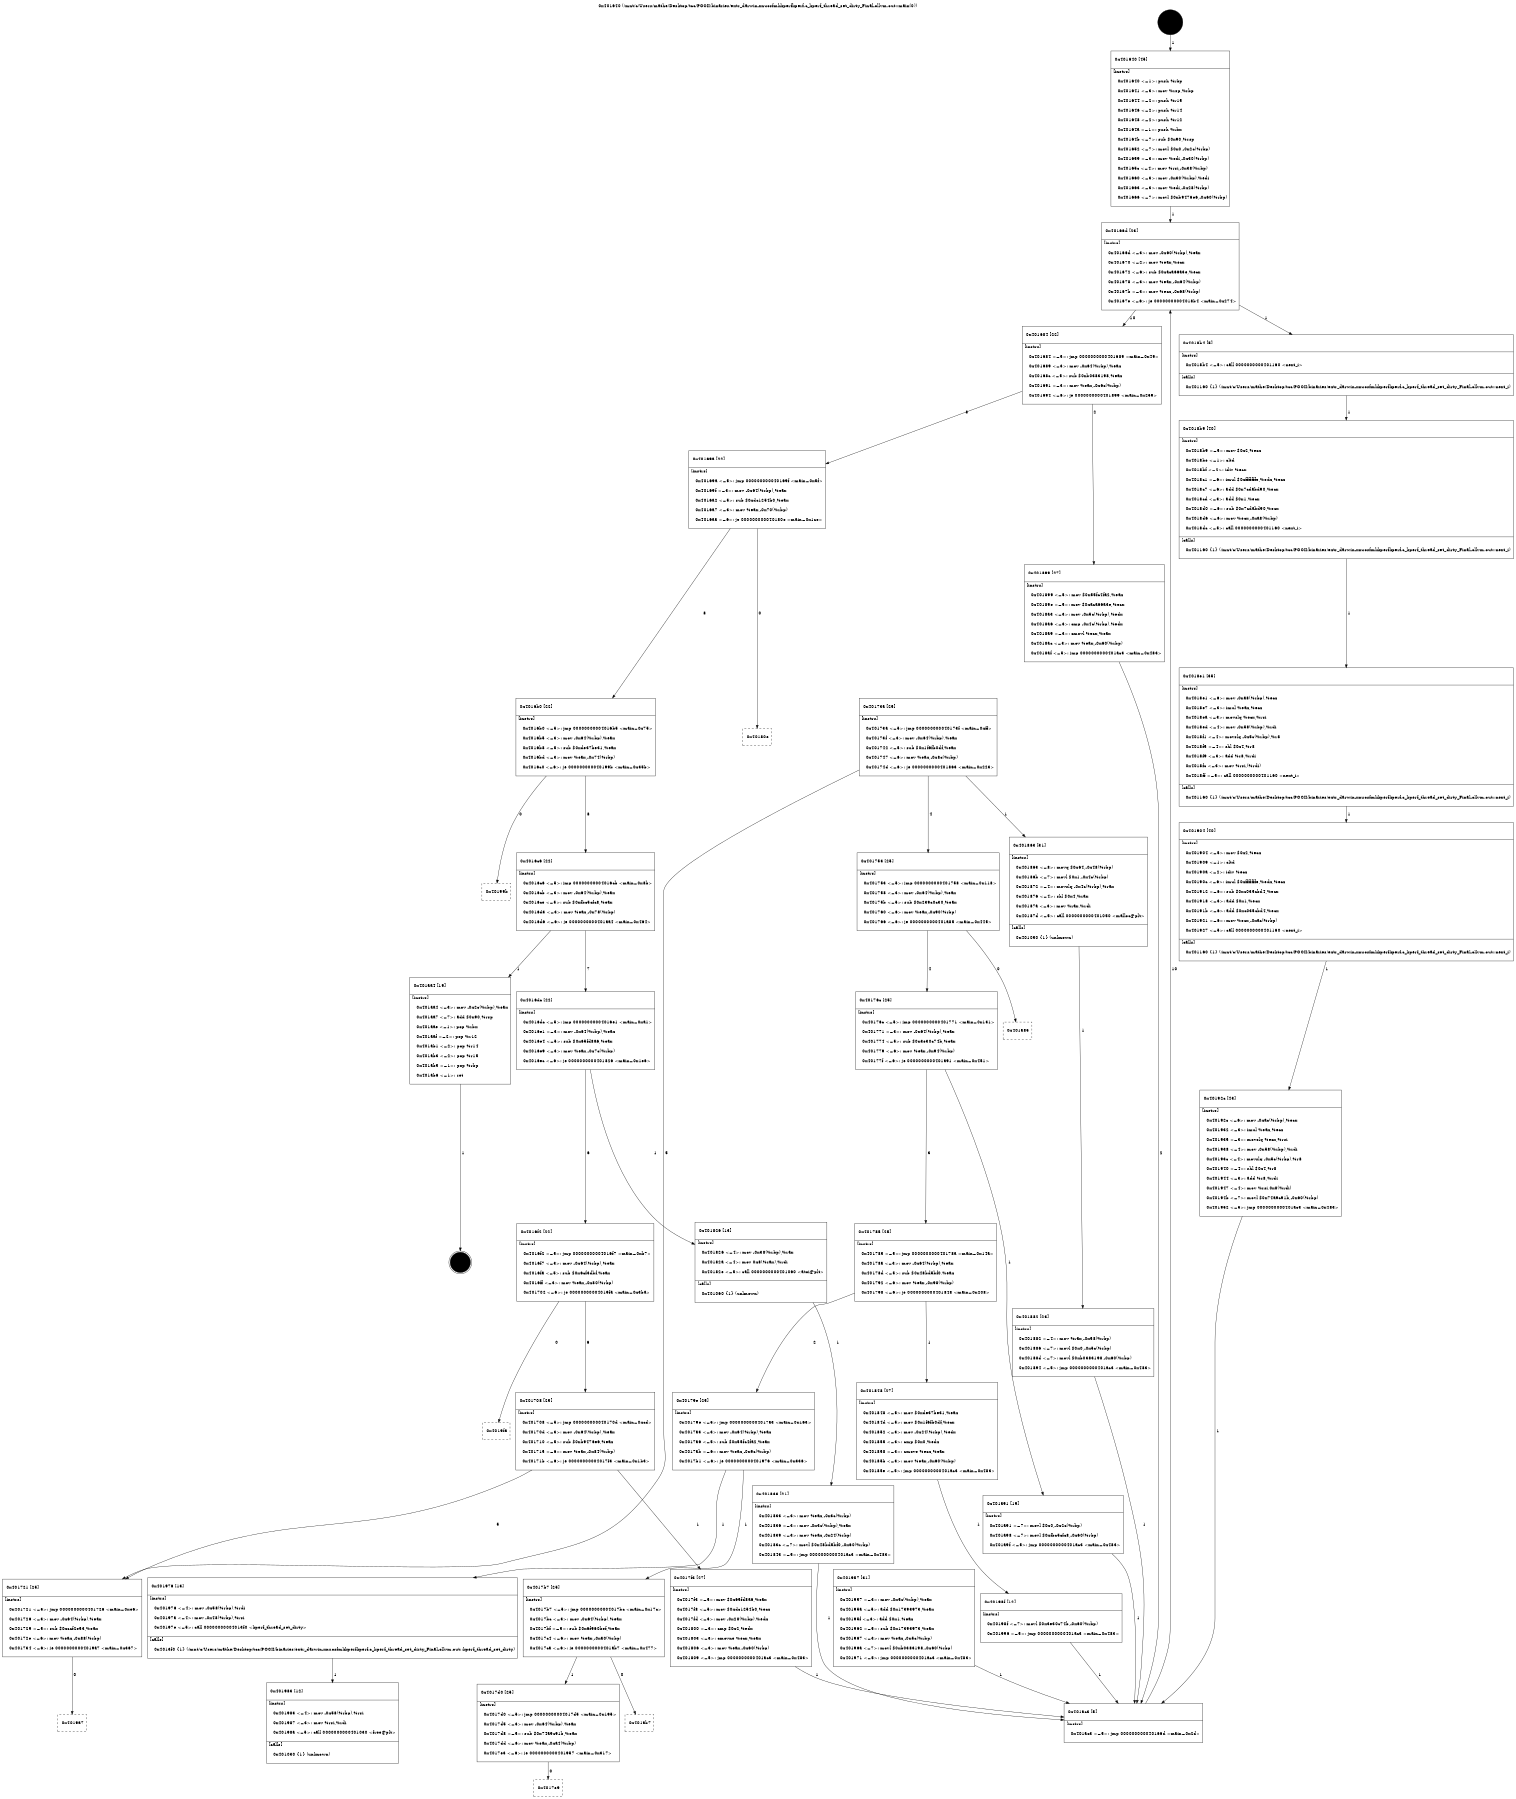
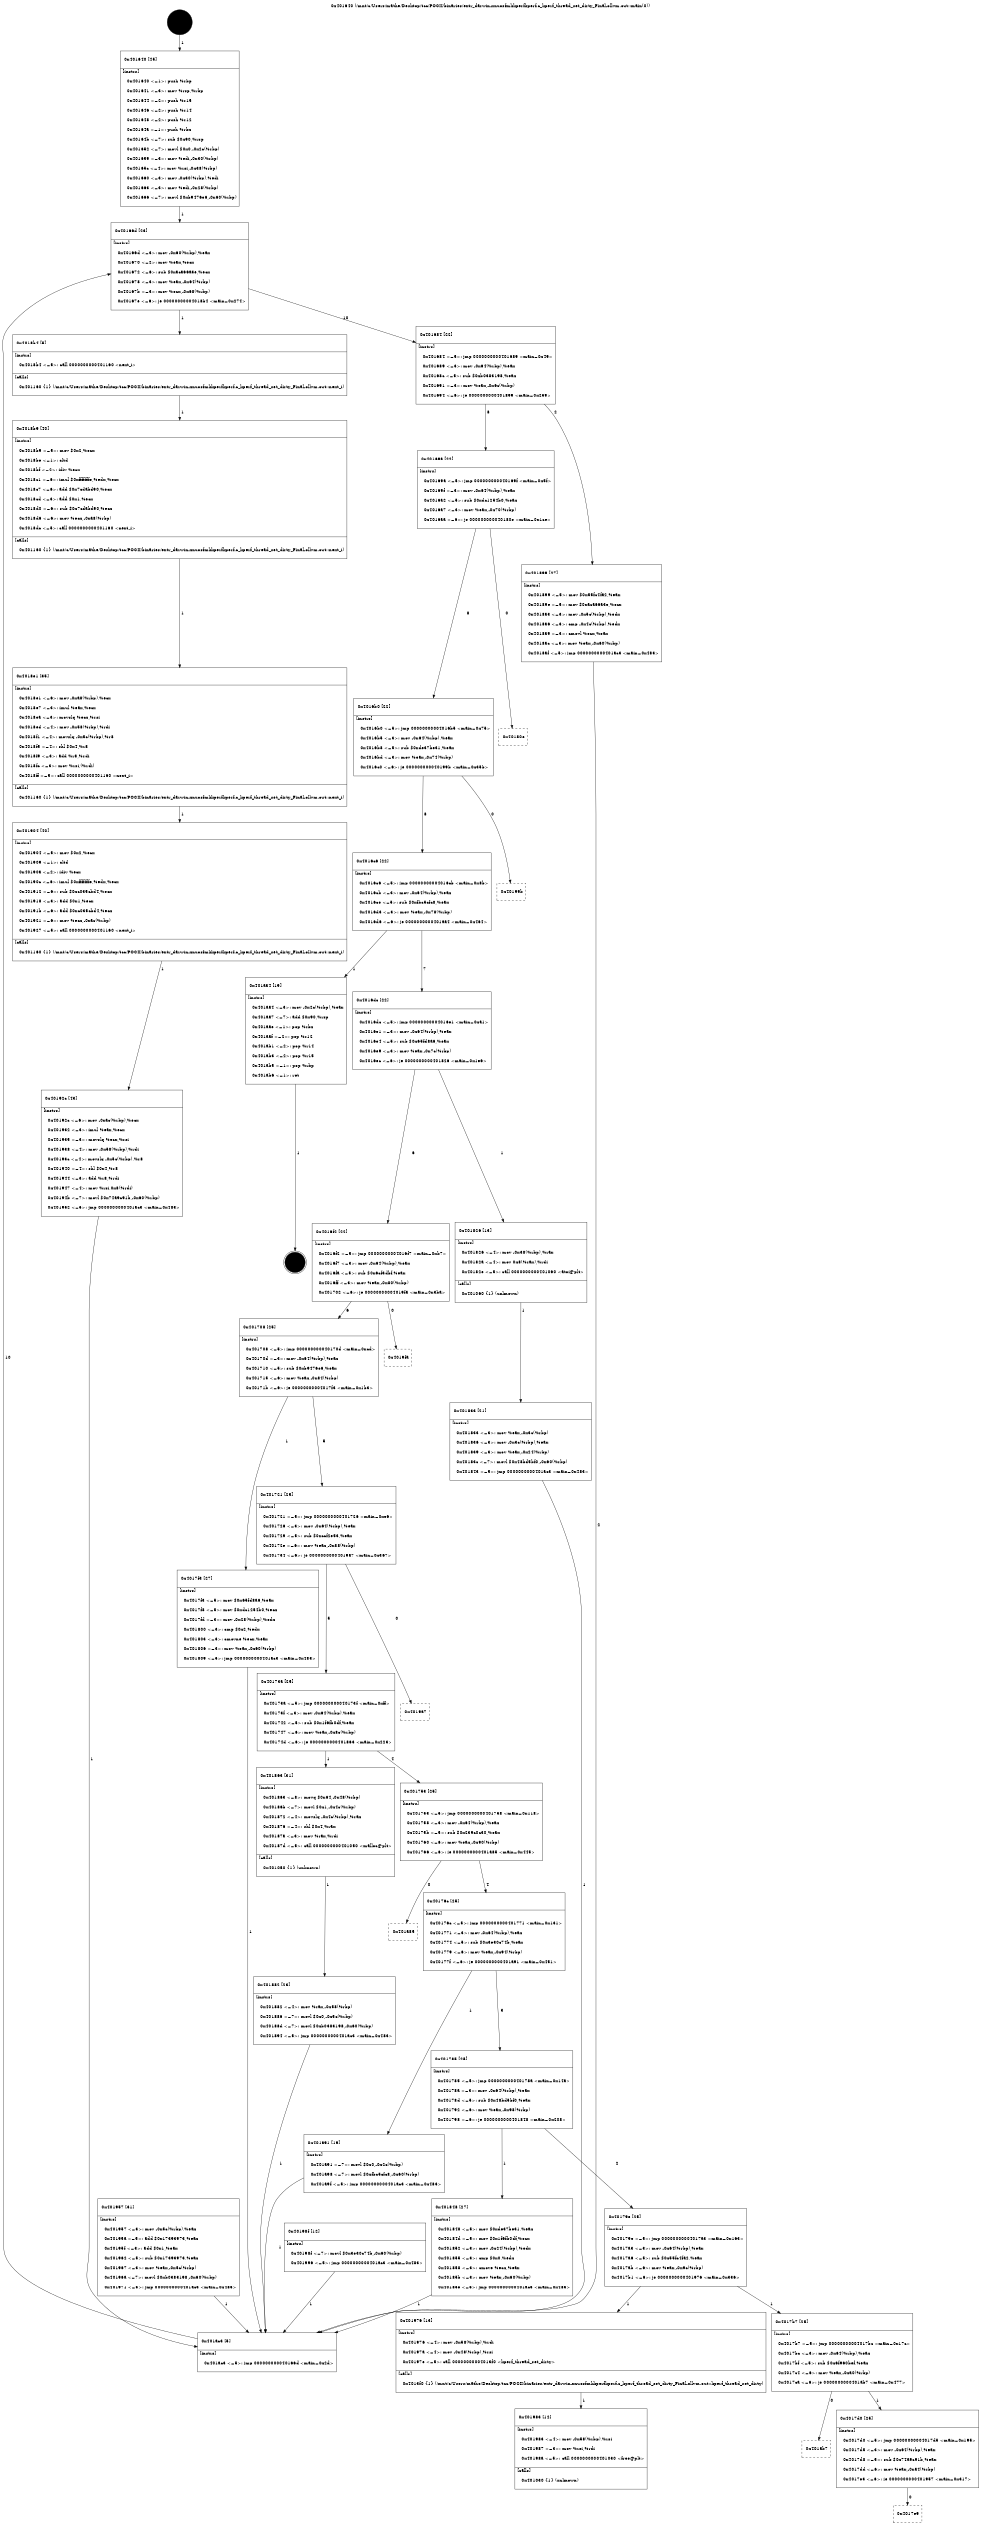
(664, 1351) -> (326, 1617)
(962, 1542) -> (381, 2317)
